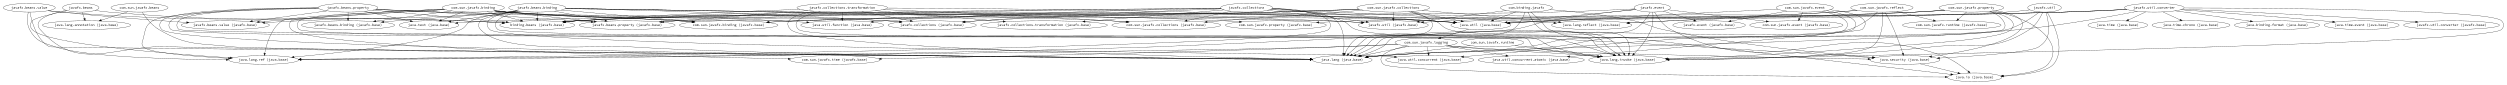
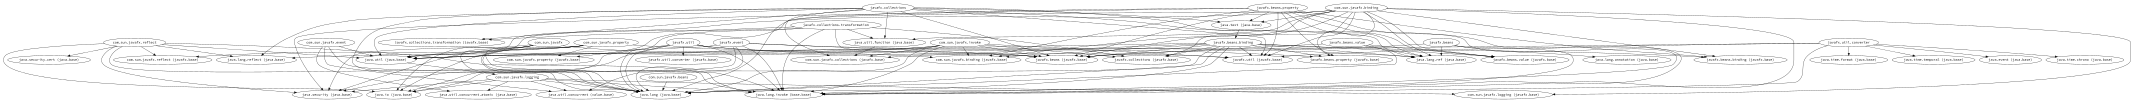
(1393, 8) -> (960, 43)
(1526, 8) -> (549, 43)
(119, 14) -> none
(1093, 14) -> none
(1005, 15) -> (866, 51)
(1448, 15) -> (813, 53)
(2299, 15) -> (683, 50)
(736, 16) -> none
(1787, 17) -> none
(475, 18) -> (1238, 33)
(537, 25) -> (1062, 60)
(1709, 25) -> none
(1796, 25) -> none
(1952, 25) -> (163, 60)
(2118, 25) -> (2010, 60)
(2277, 25) -> (1849, 60)
(2362, 25) -> (1934, 60)
none -> (1317, 38)
(1493, 43) -> none
(1753, 43) -> none
(987, 53) -> none
none -> (49, 60)
(835, 60) -> (1503, 95)
(1430, 60) -> (581, 95)
(1628, 60) -> (784, 95)
(1939, 68) -> (132, 85)
